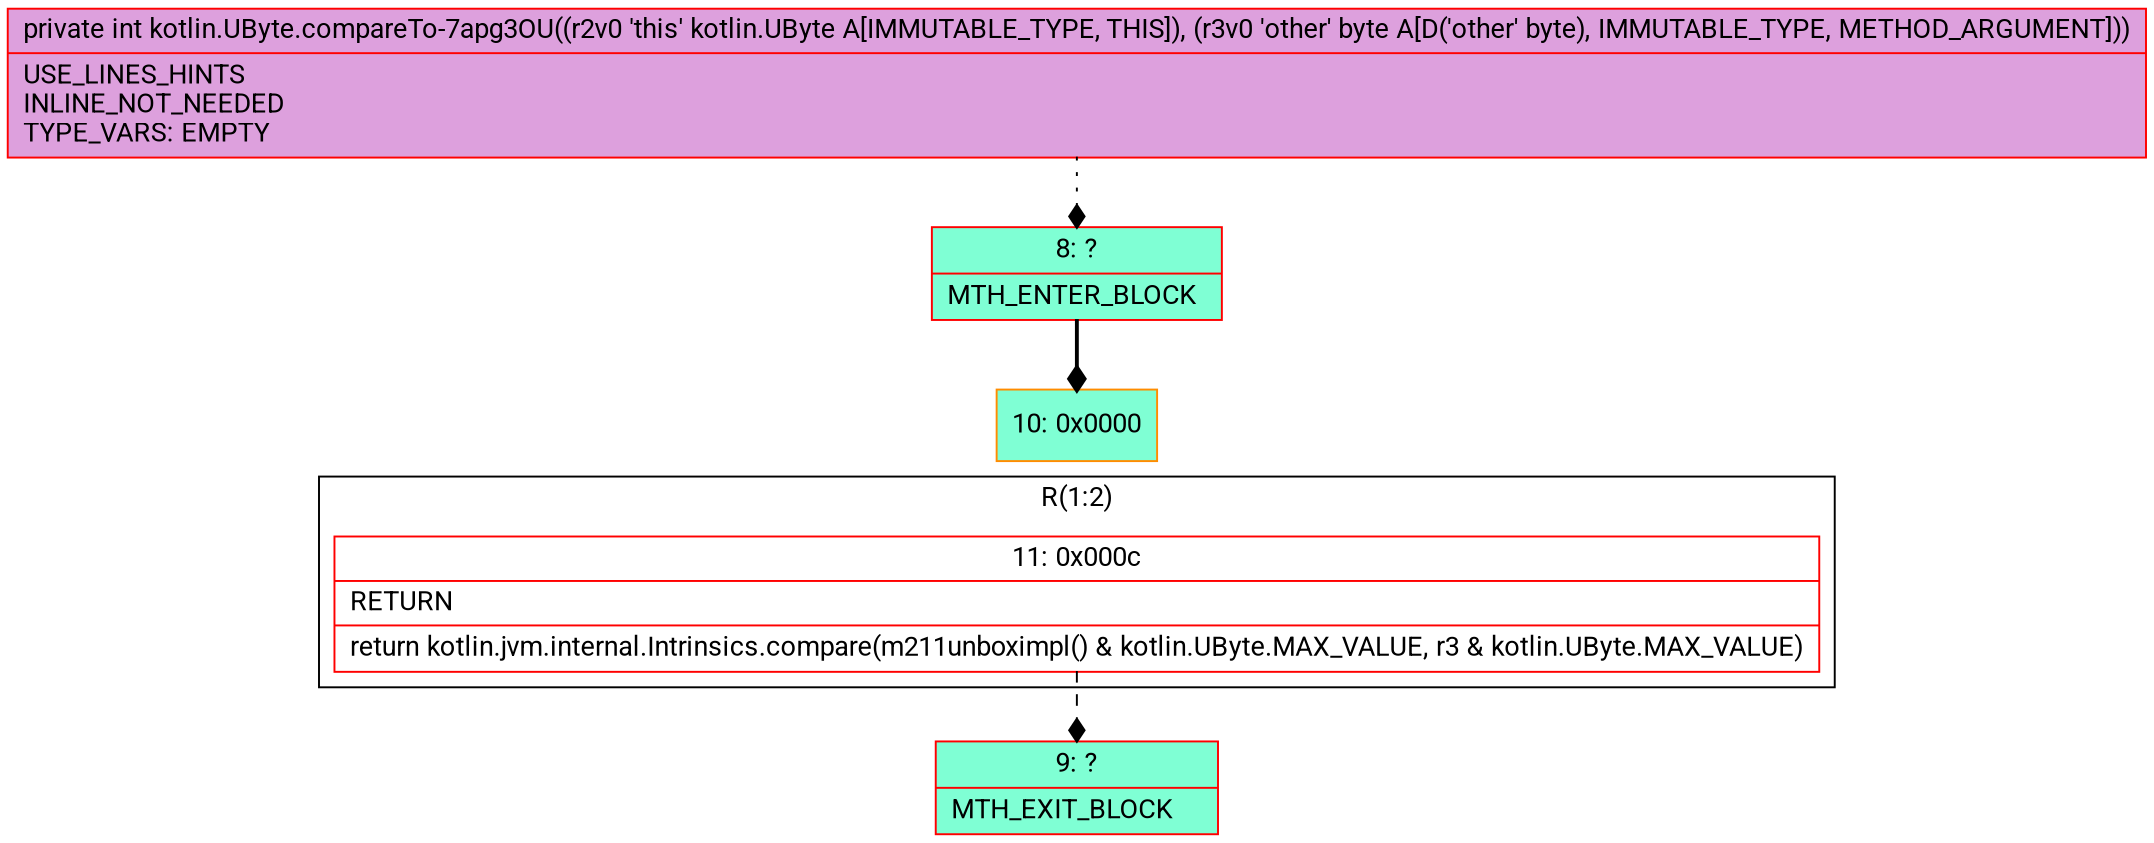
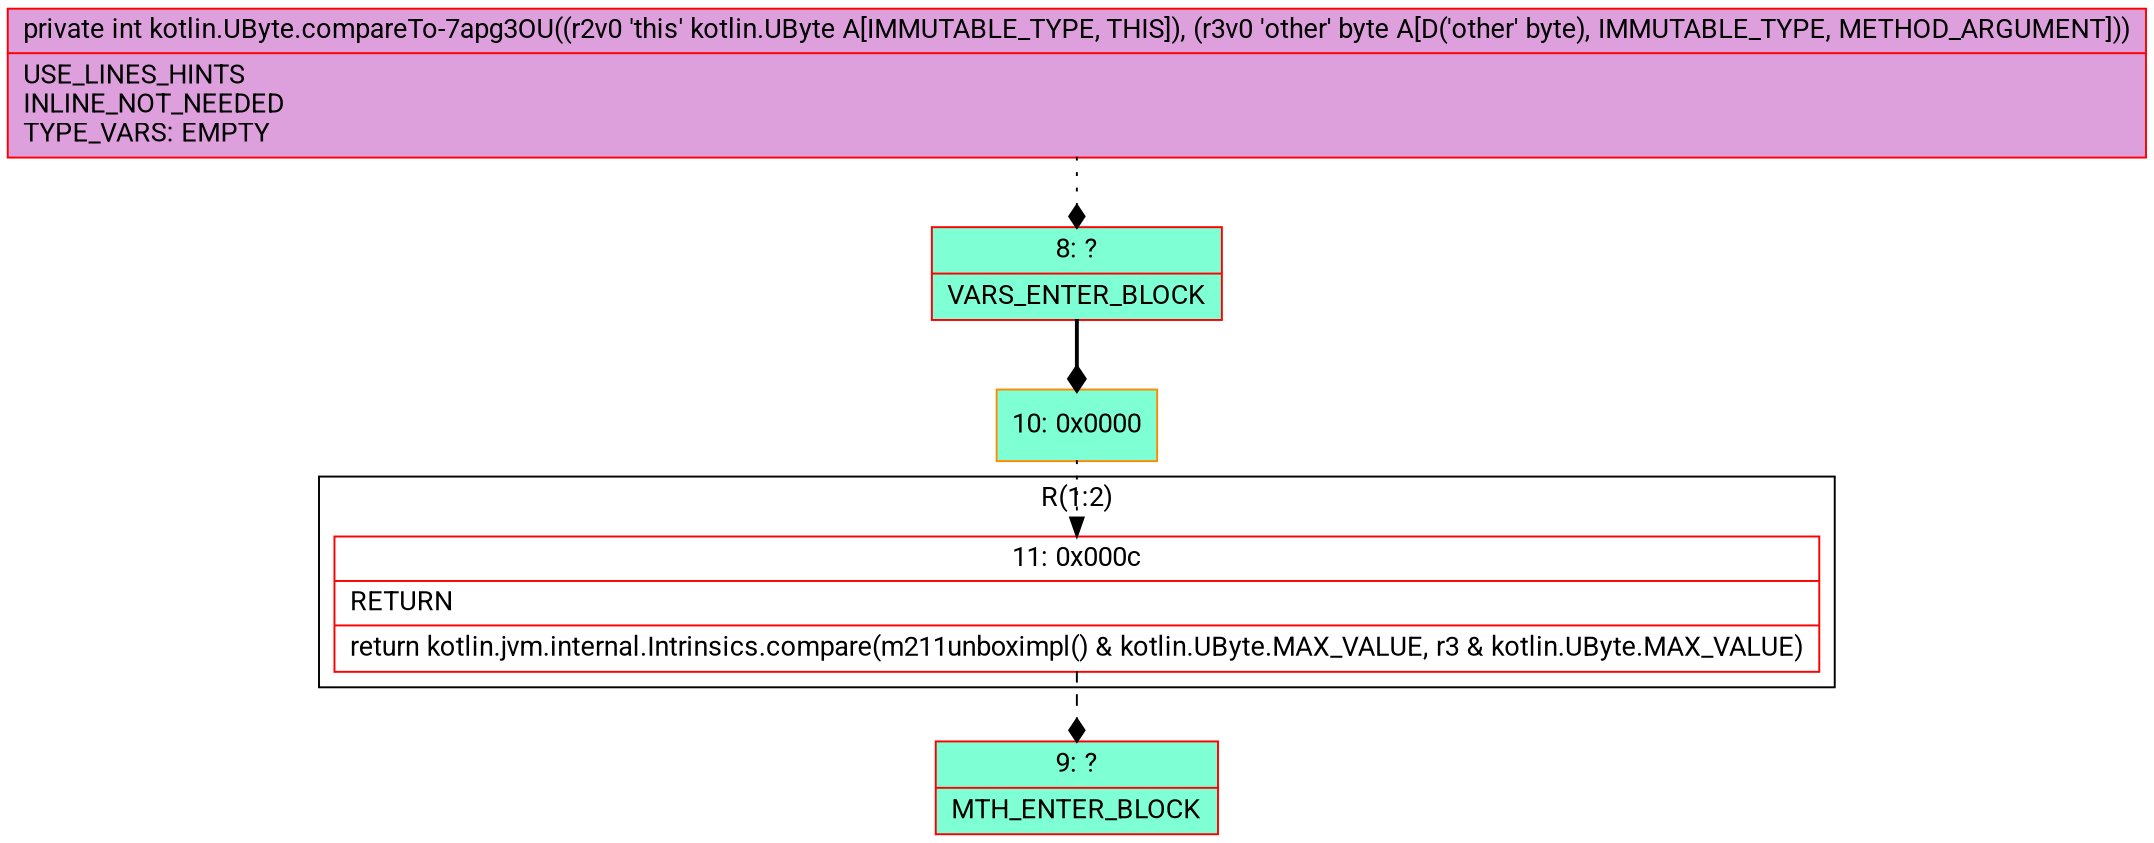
(1073, 296) -> (1077, 296)
none -> (1077, 489)
(1062, 810) -> (1077, 810)
